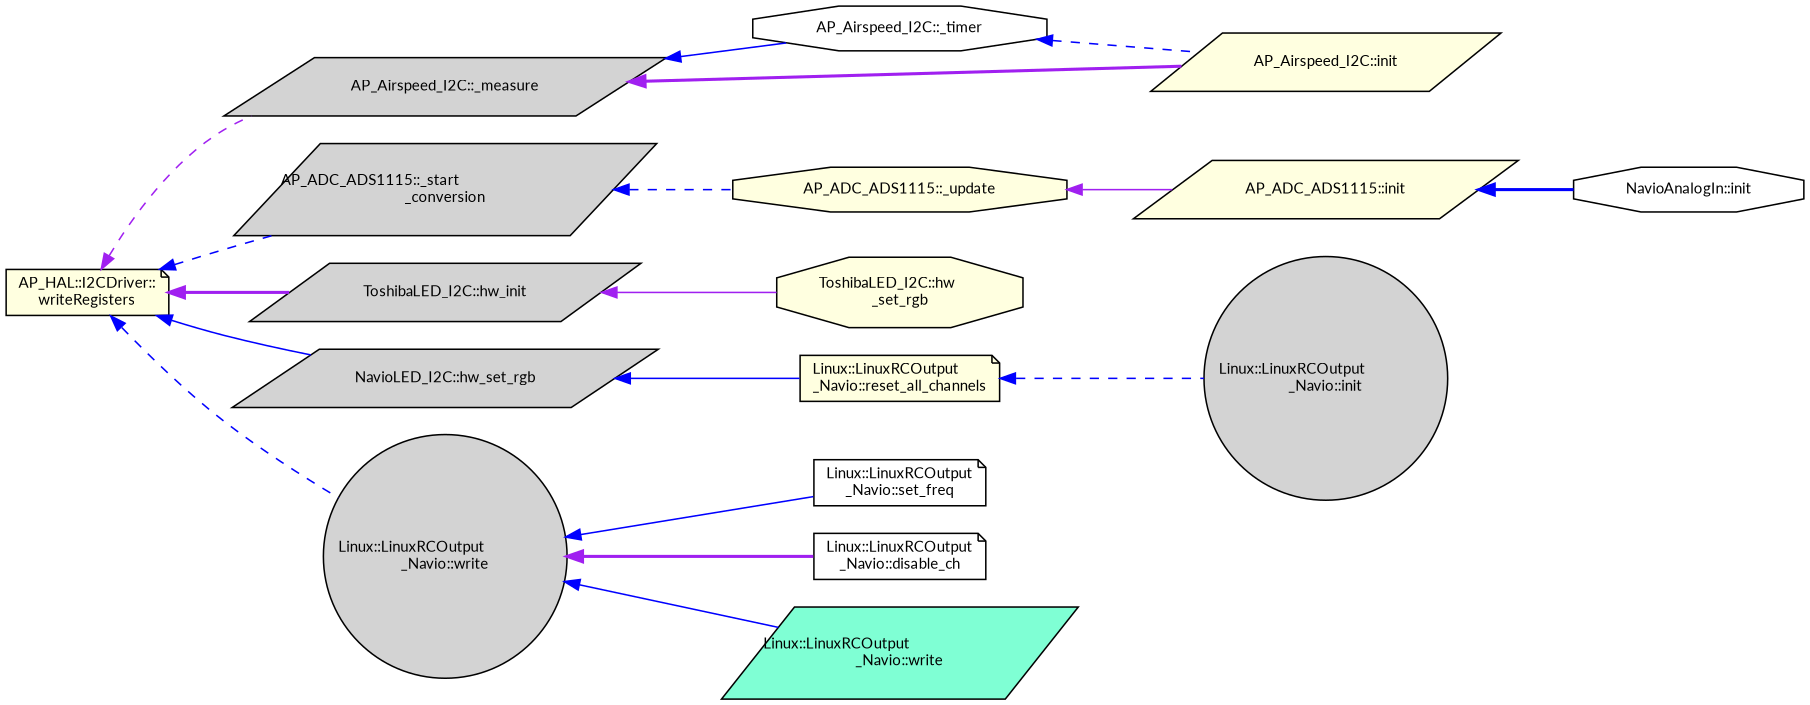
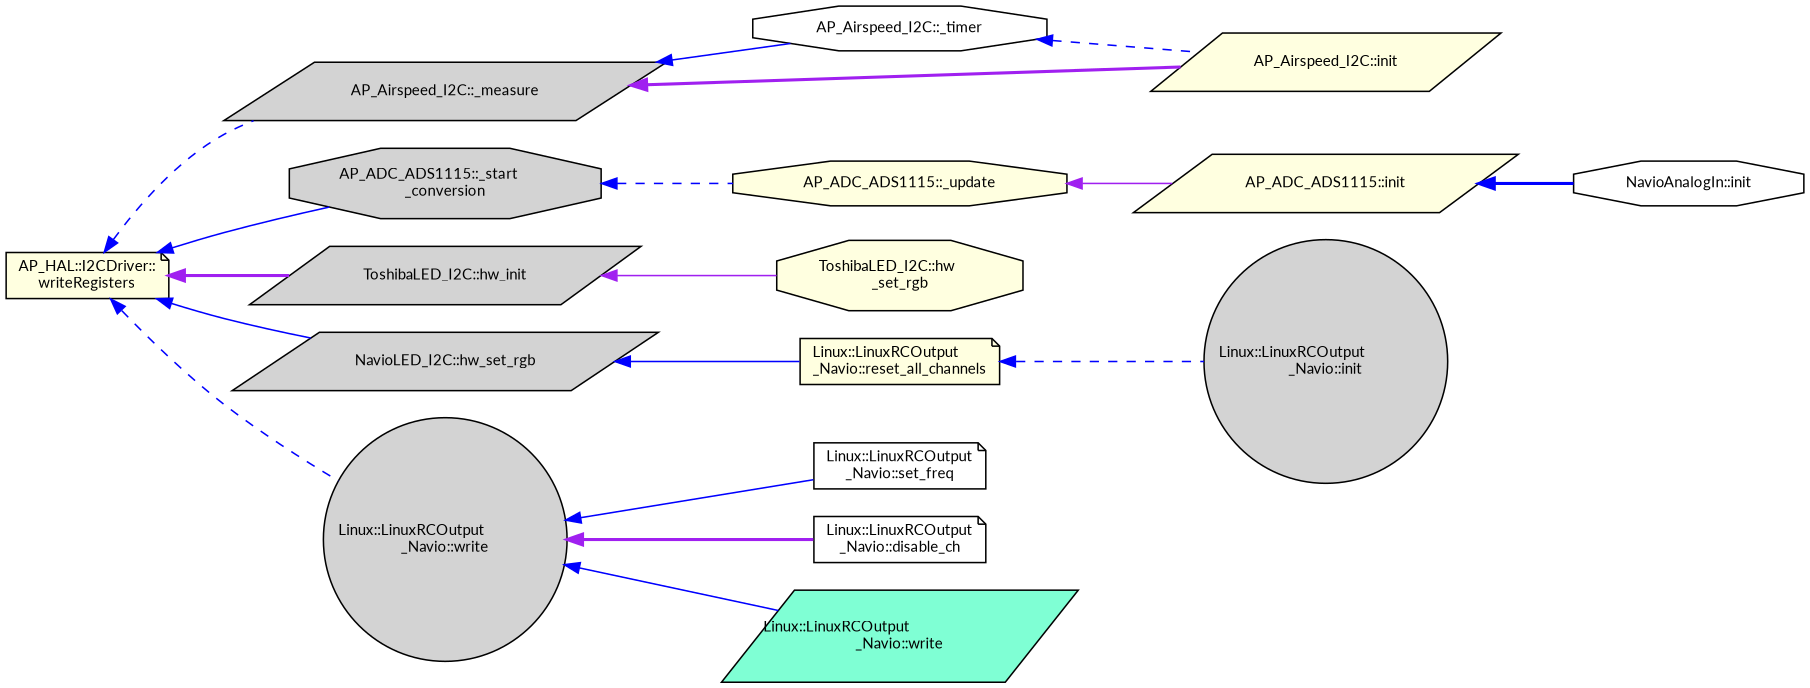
(170, 175) -> (175, 170)
(445, 190) -> (445, 183)
(223, 250) -> (250, 226)
